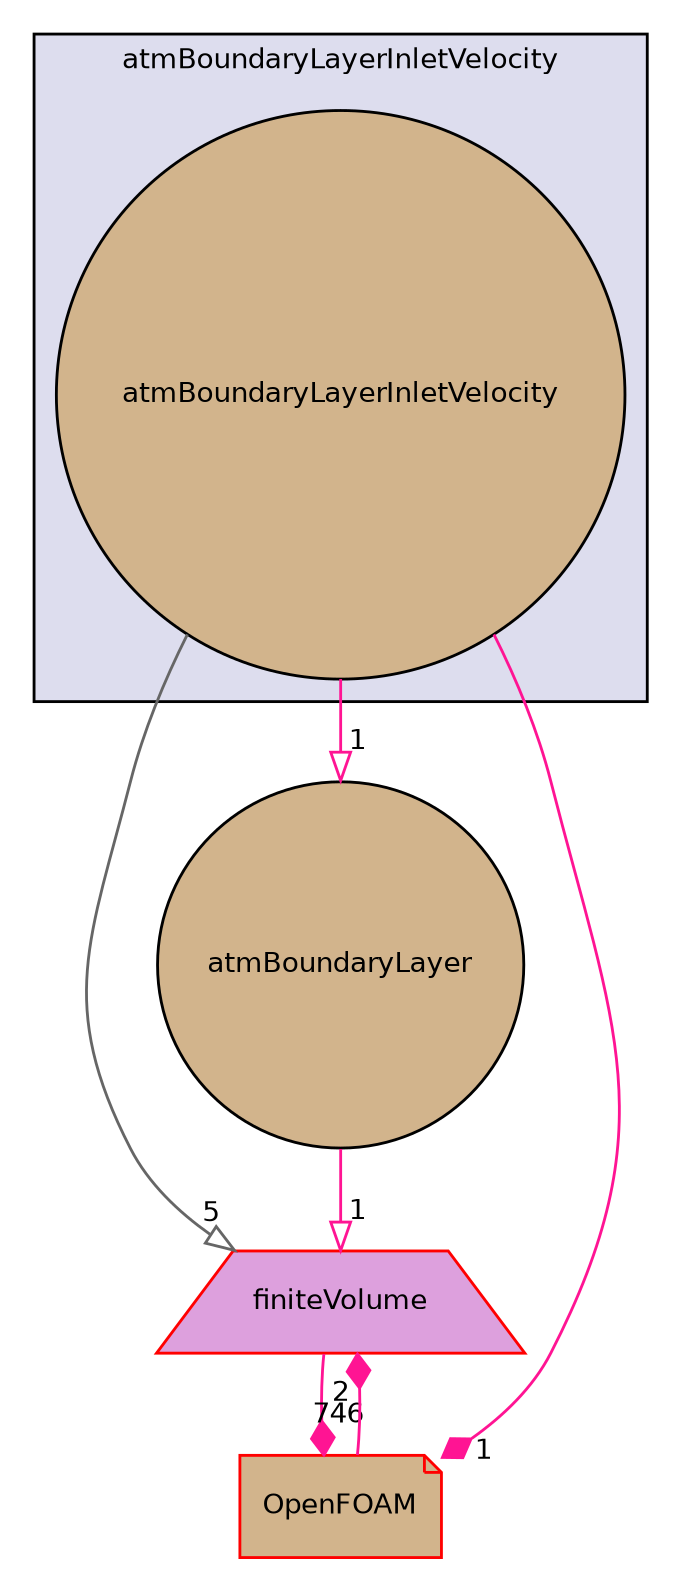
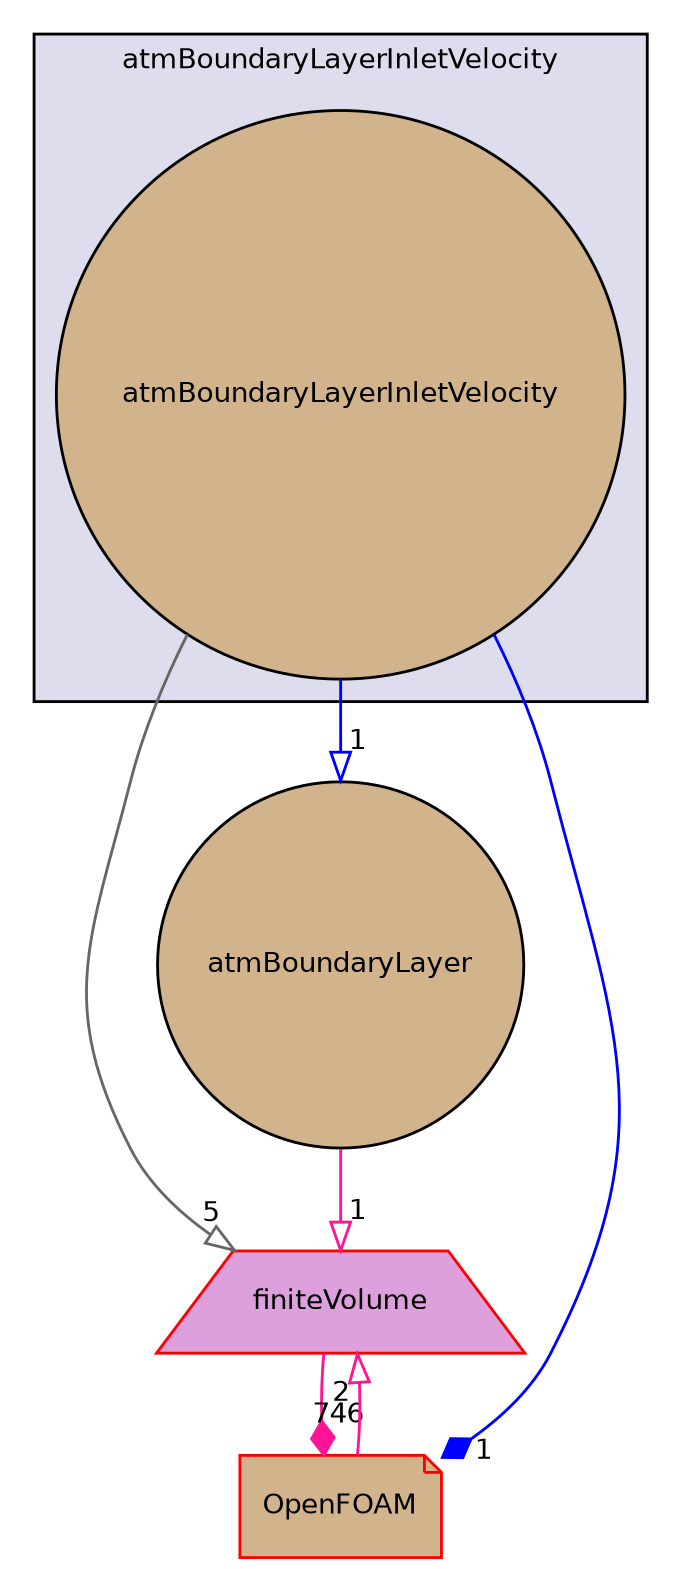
(341, 719) -> (341, 719)
(614, 1049) -> (614, 1049)
(360, 1422) -> (360, 1419)
